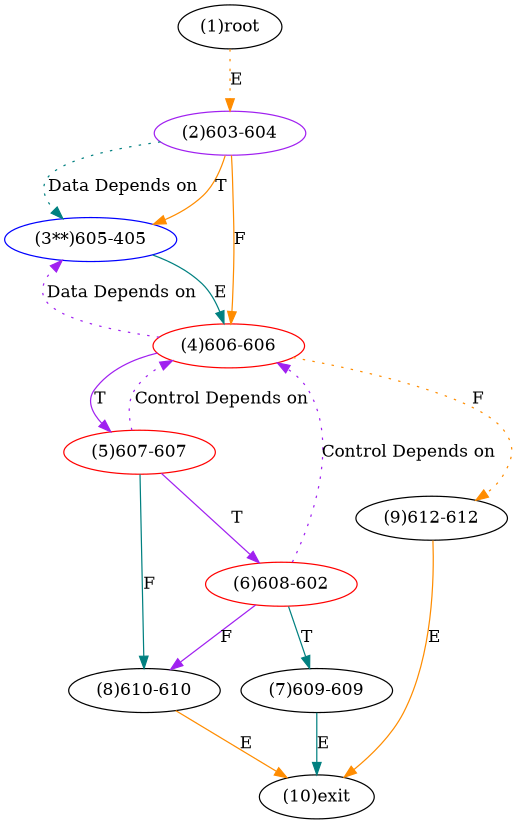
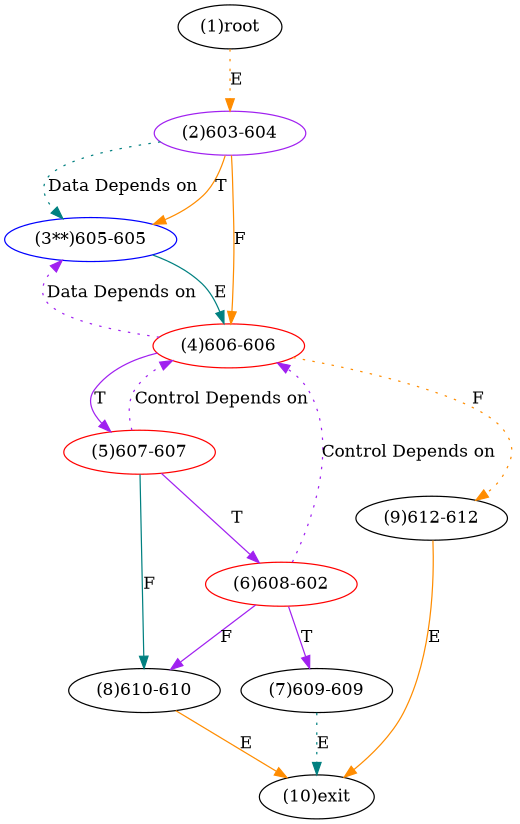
(91, 240) -> (91, 240)
(297, 631) -> (297, 631)
(317, 738) -> (317, 738)
